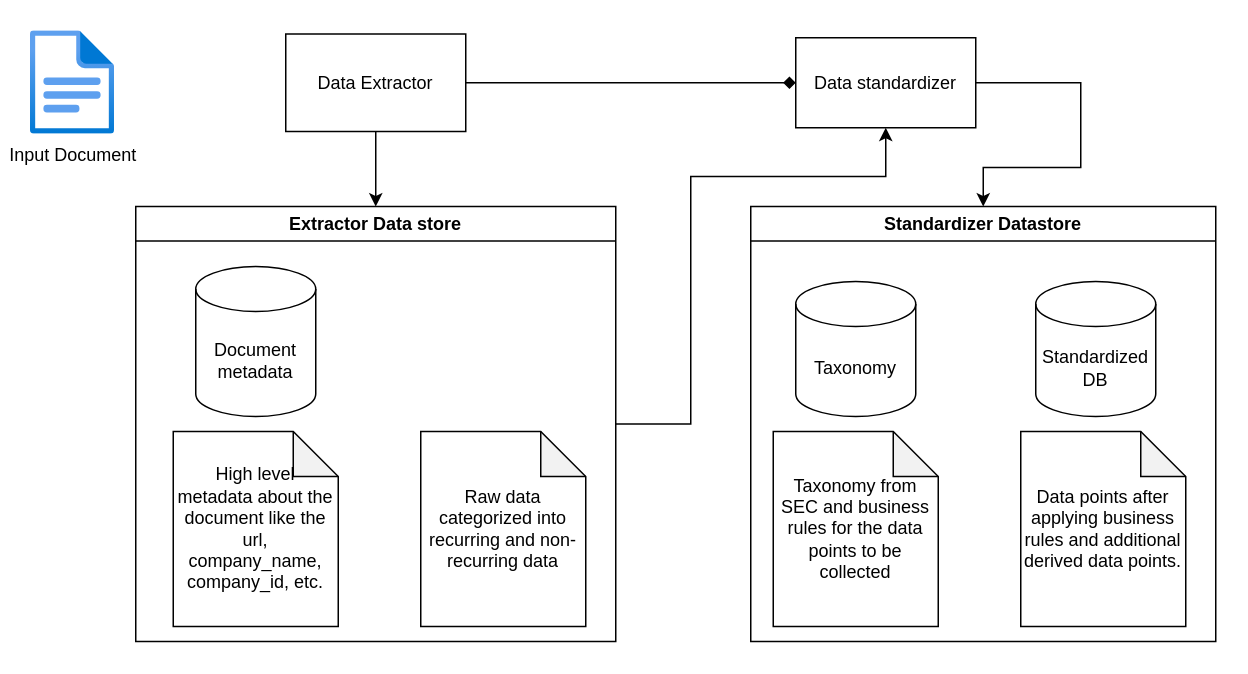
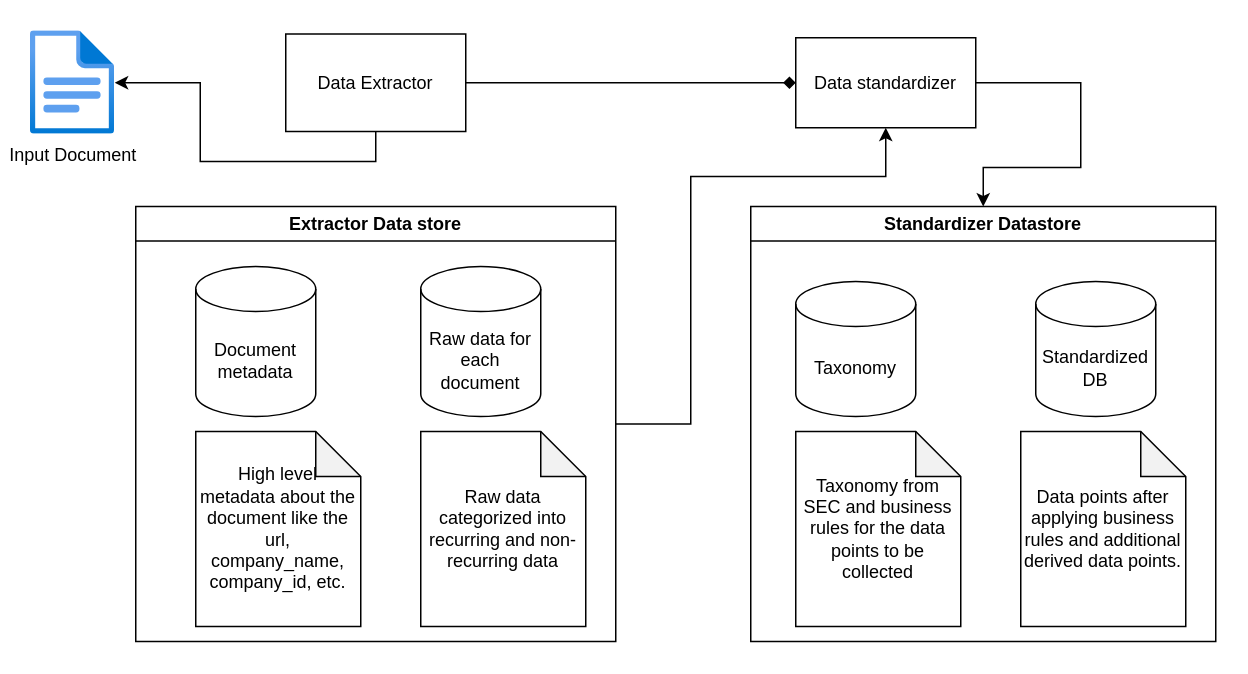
(376, 178) -> (212, 161)
none -> (481, 341)
(256, 529) -> (278, 529)
(856, 529) -> (878, 529)
